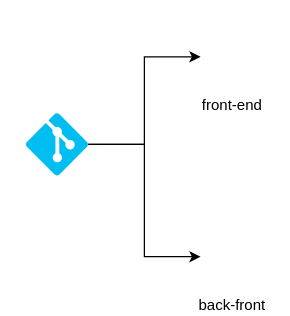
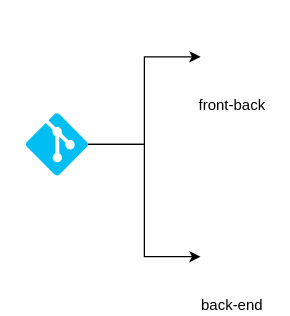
(233, 106) -> (233, 106)
(233, 306) -> (233, 306)
